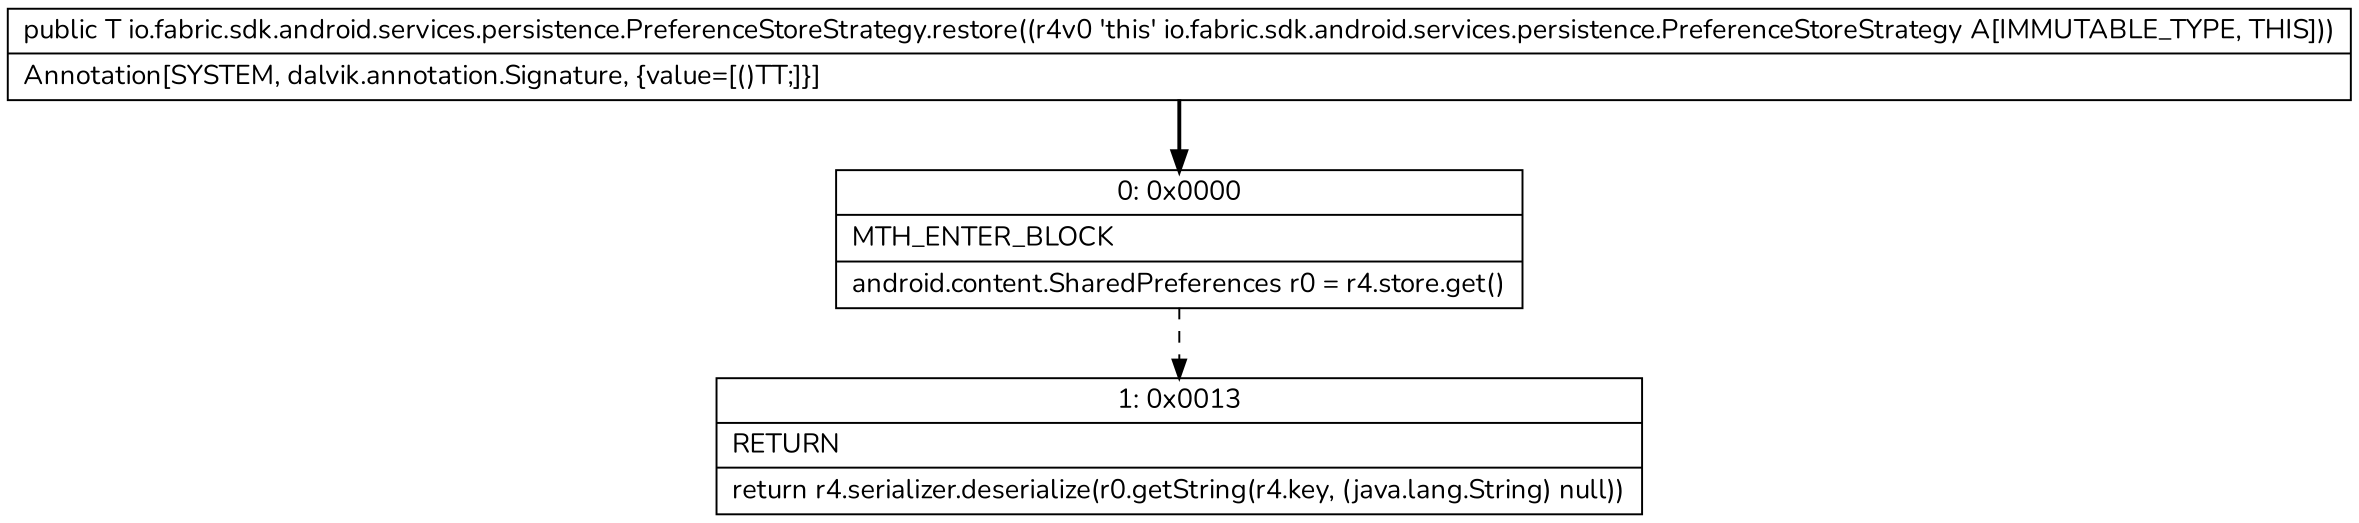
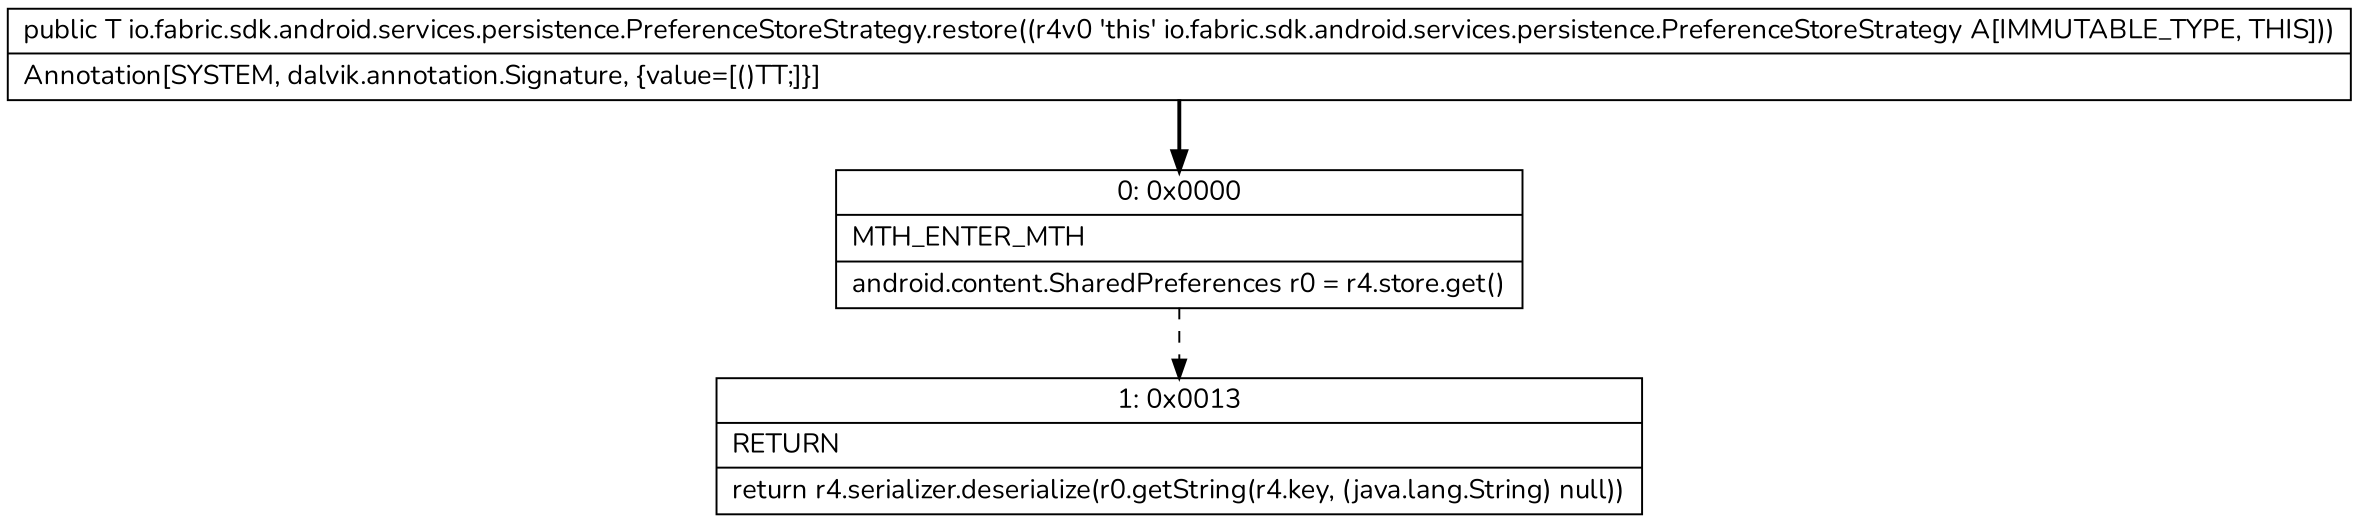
(984, 237) -> (969, 237)
